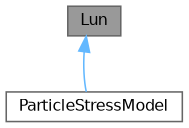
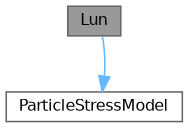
(84, 72) -> (105, 56)
